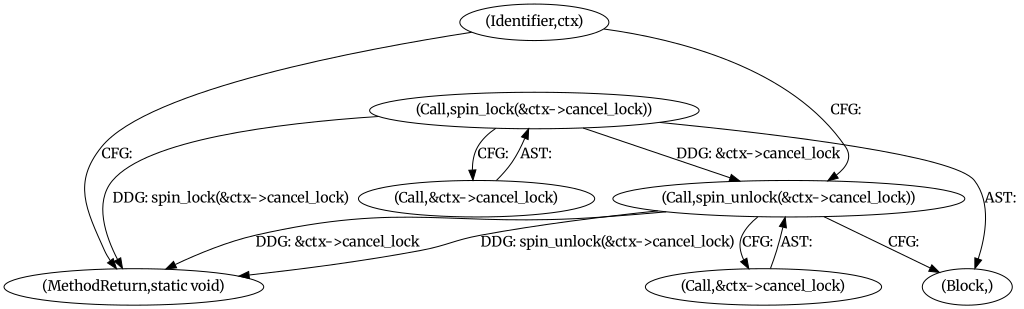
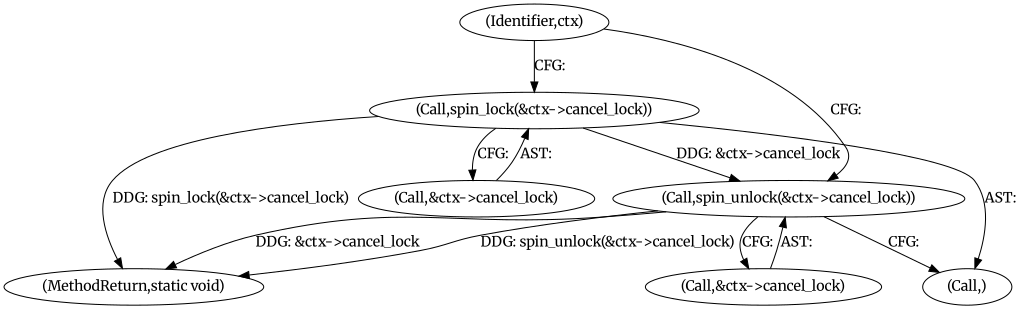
(220, 87) -> (534, 61)
(967, 287) -> (967, 287)
